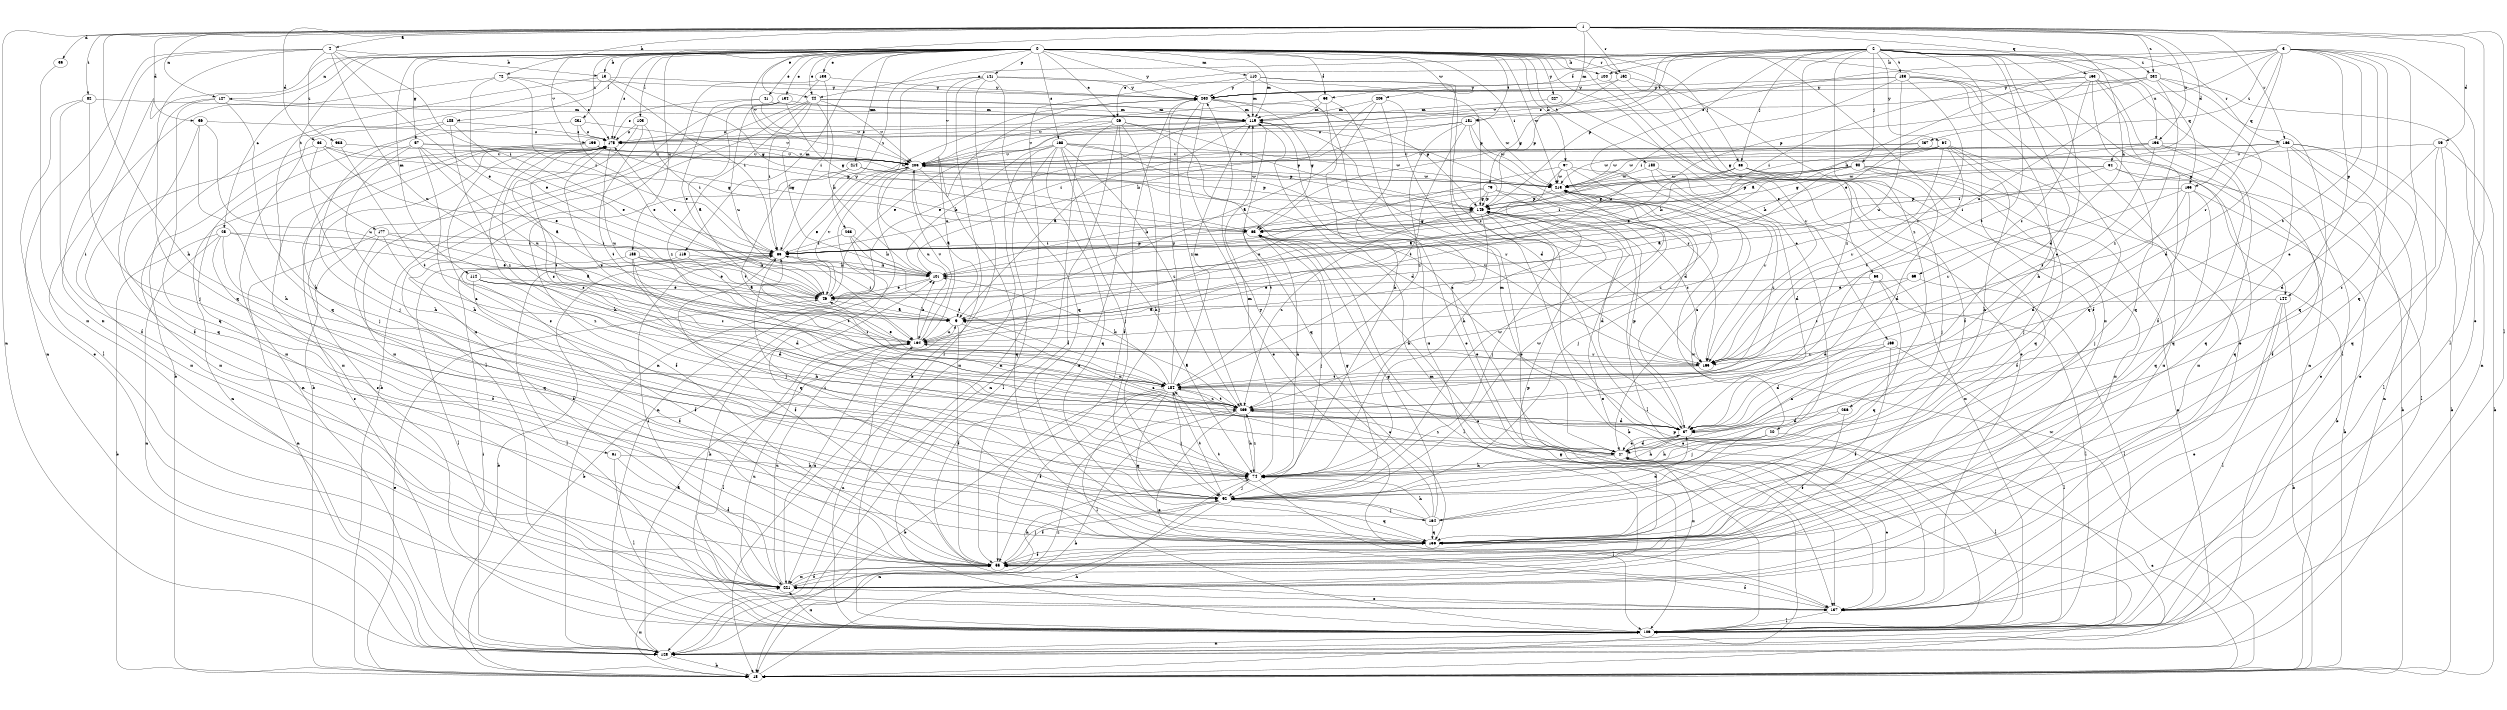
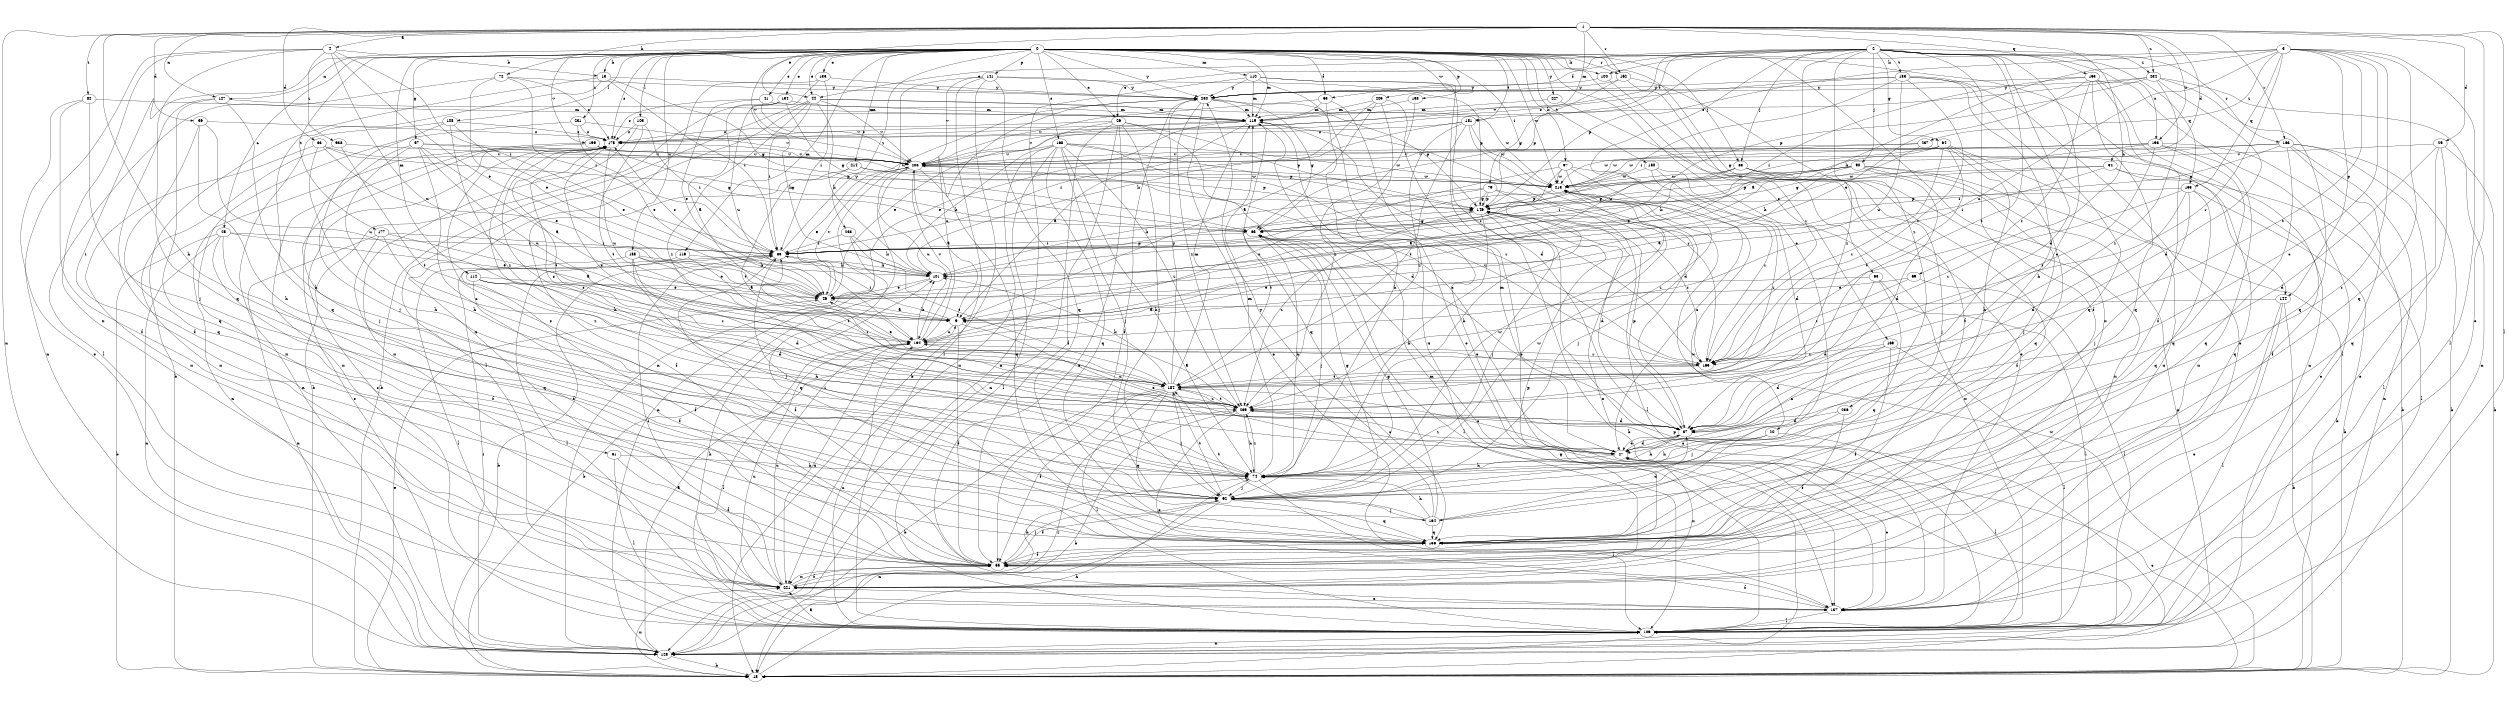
(61, 63) -> none
none -> (1415, 99)
(1889, 99) -> (1889, 99)
(811, 610) -> (811, 610)
